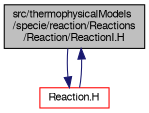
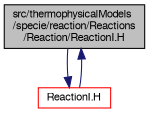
(74, 98) -> (74, 98)
